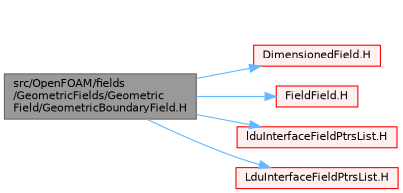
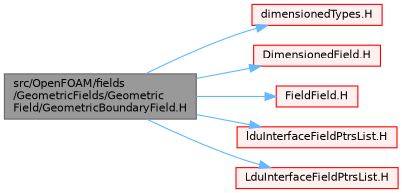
none -> (317, 15)
